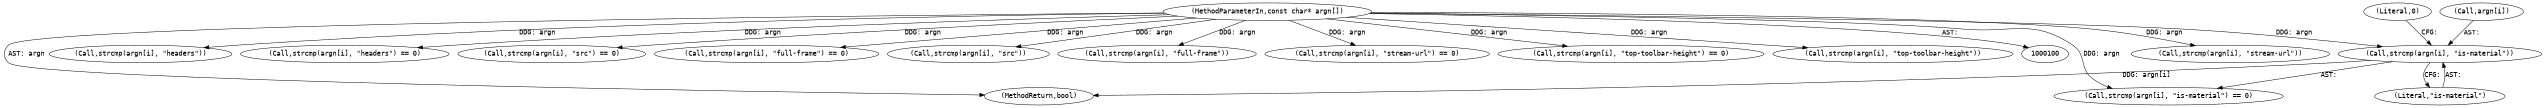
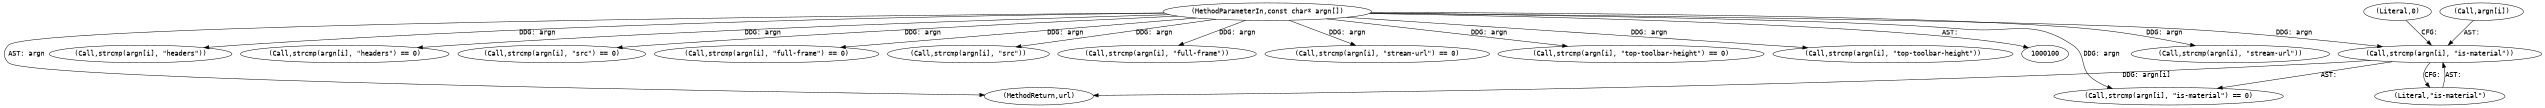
(1039, 96) -> (1039, 96)
